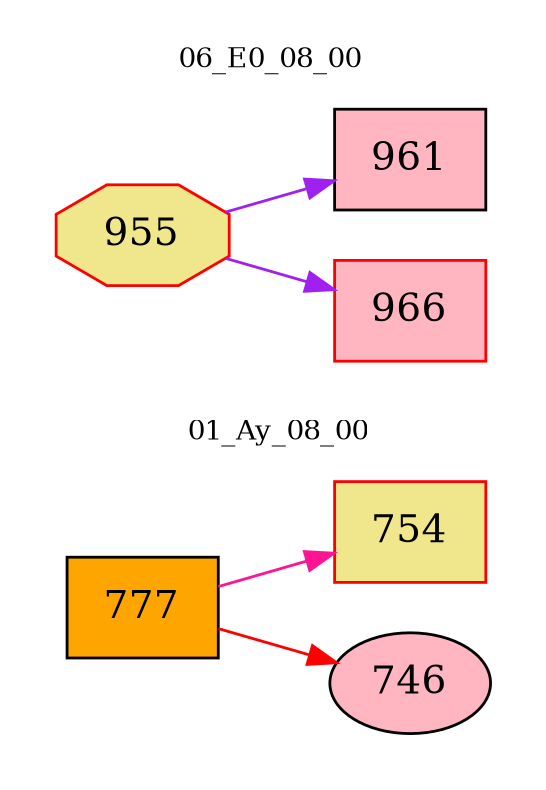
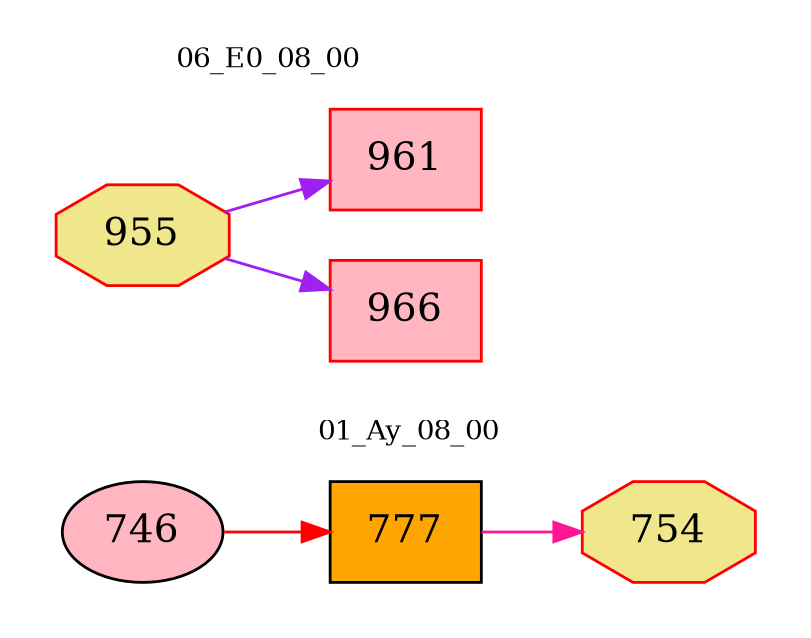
(410, 160) -> (406, 160)
(410, 532) -> (669, 532)
(264, 642) -> (263, 532)
